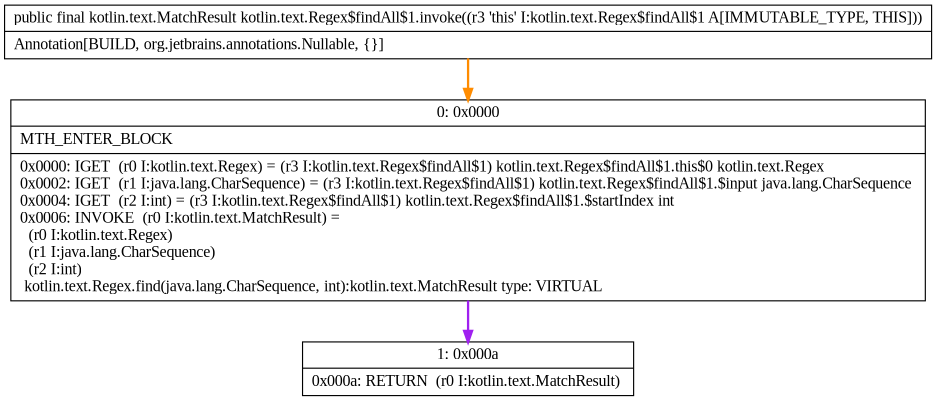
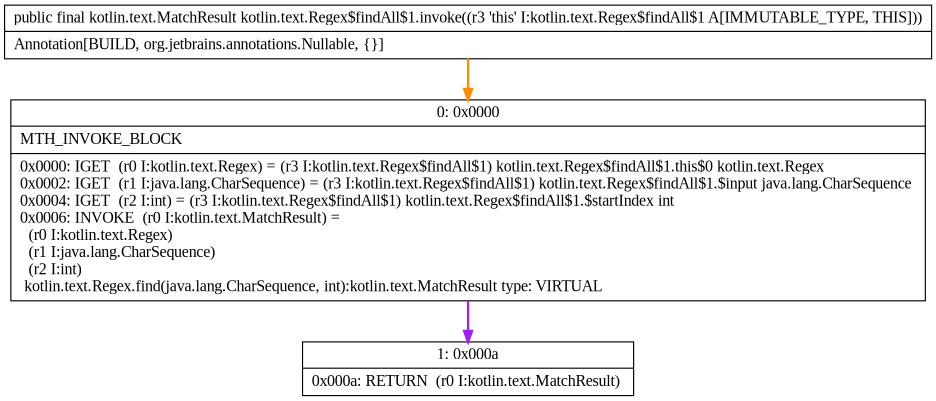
(96, 139) -> (101, 139)
